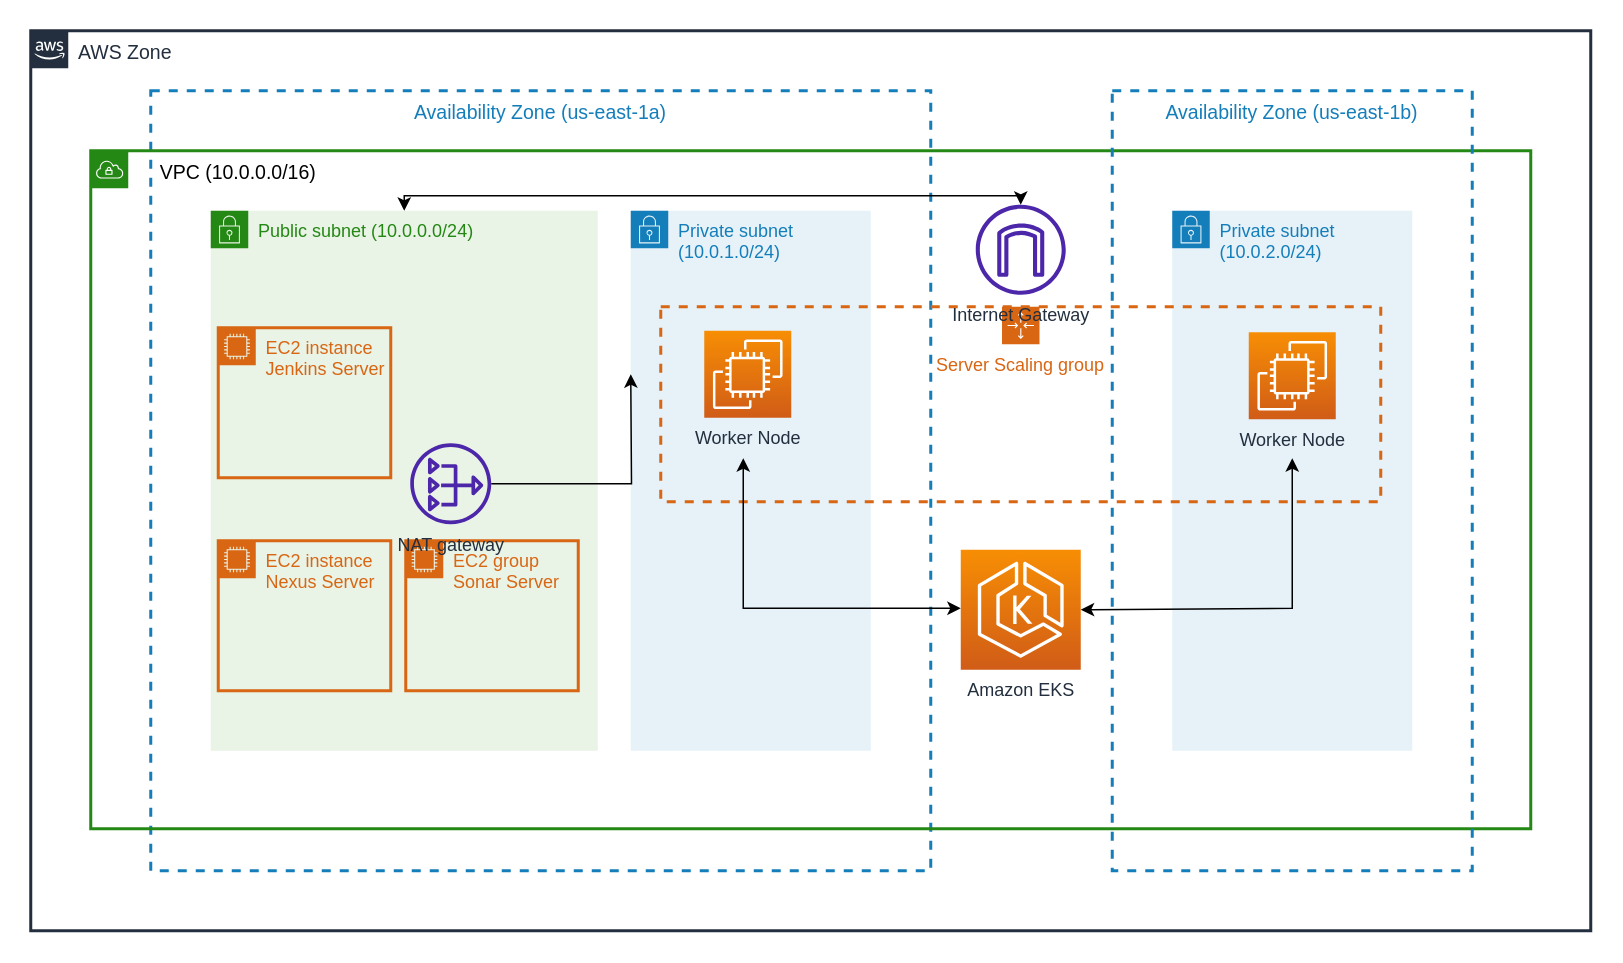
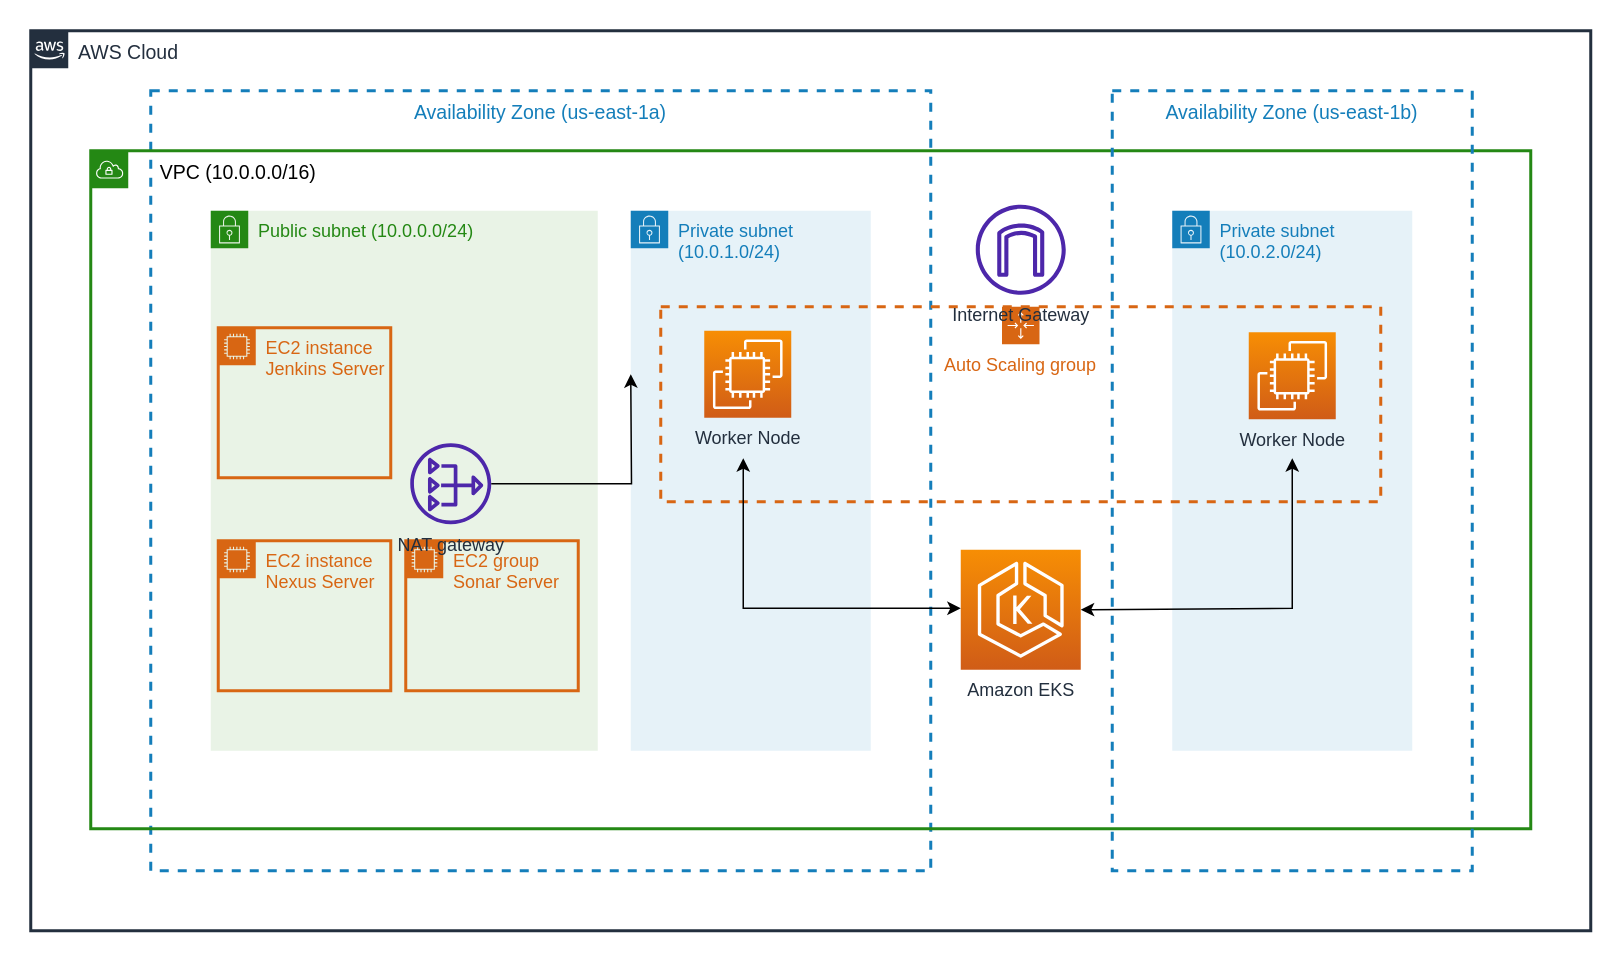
(117, 52) -> (119, 52)
(710, 196) -> none
(1021, 366) -> (1021, 366)
